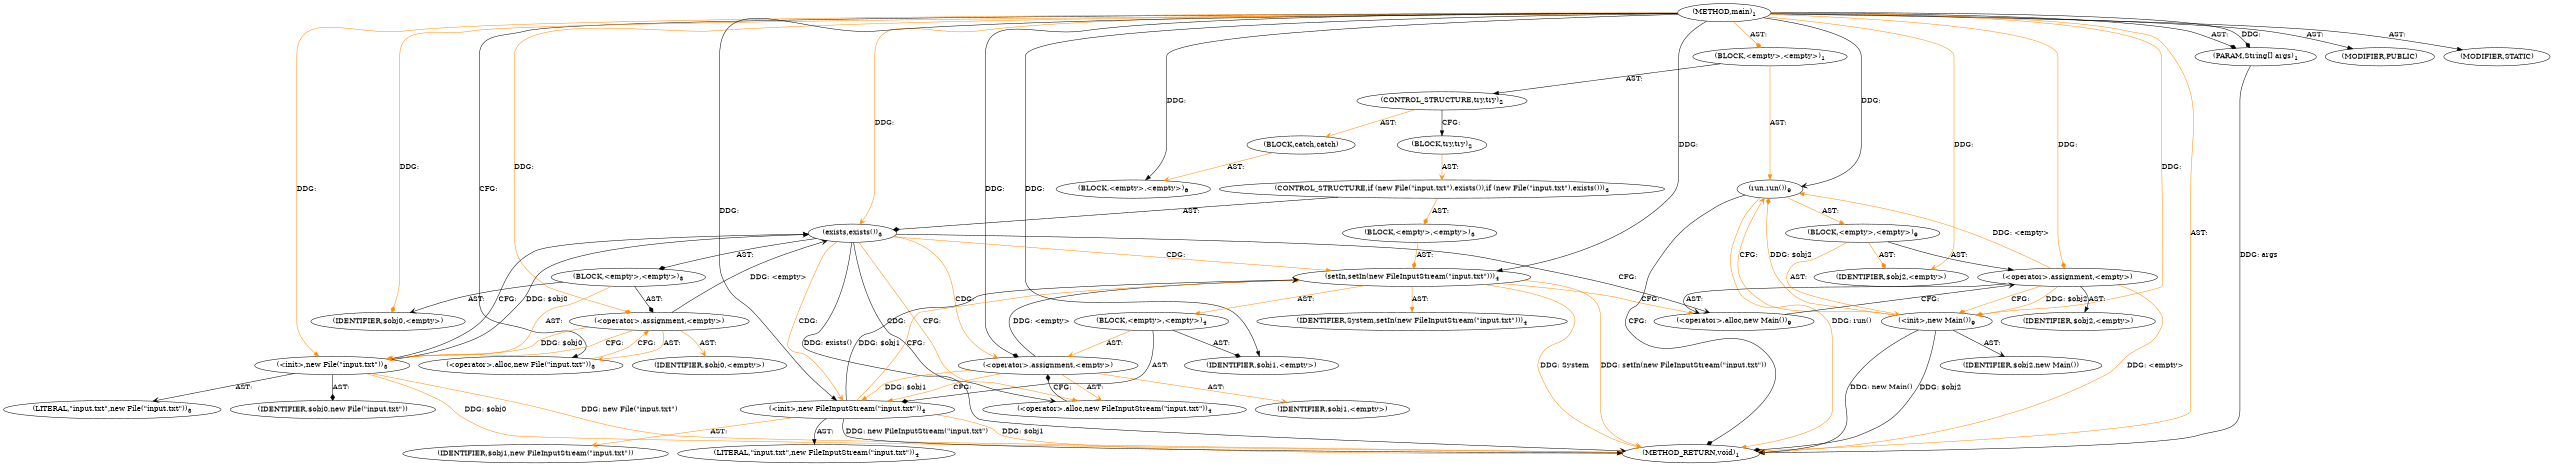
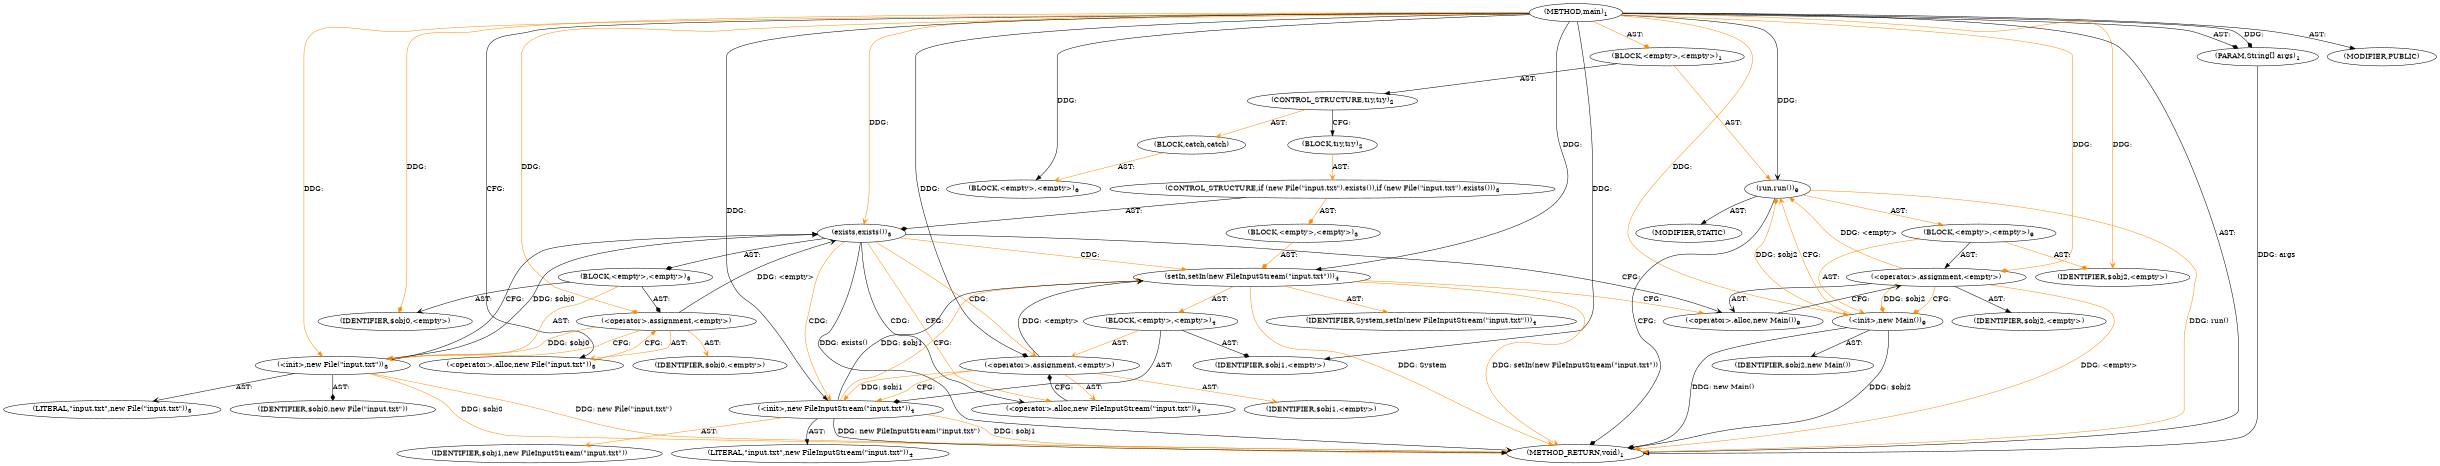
(2252, 26) -> (1730, 207)
(2191, 242) -> (2225, 263)
